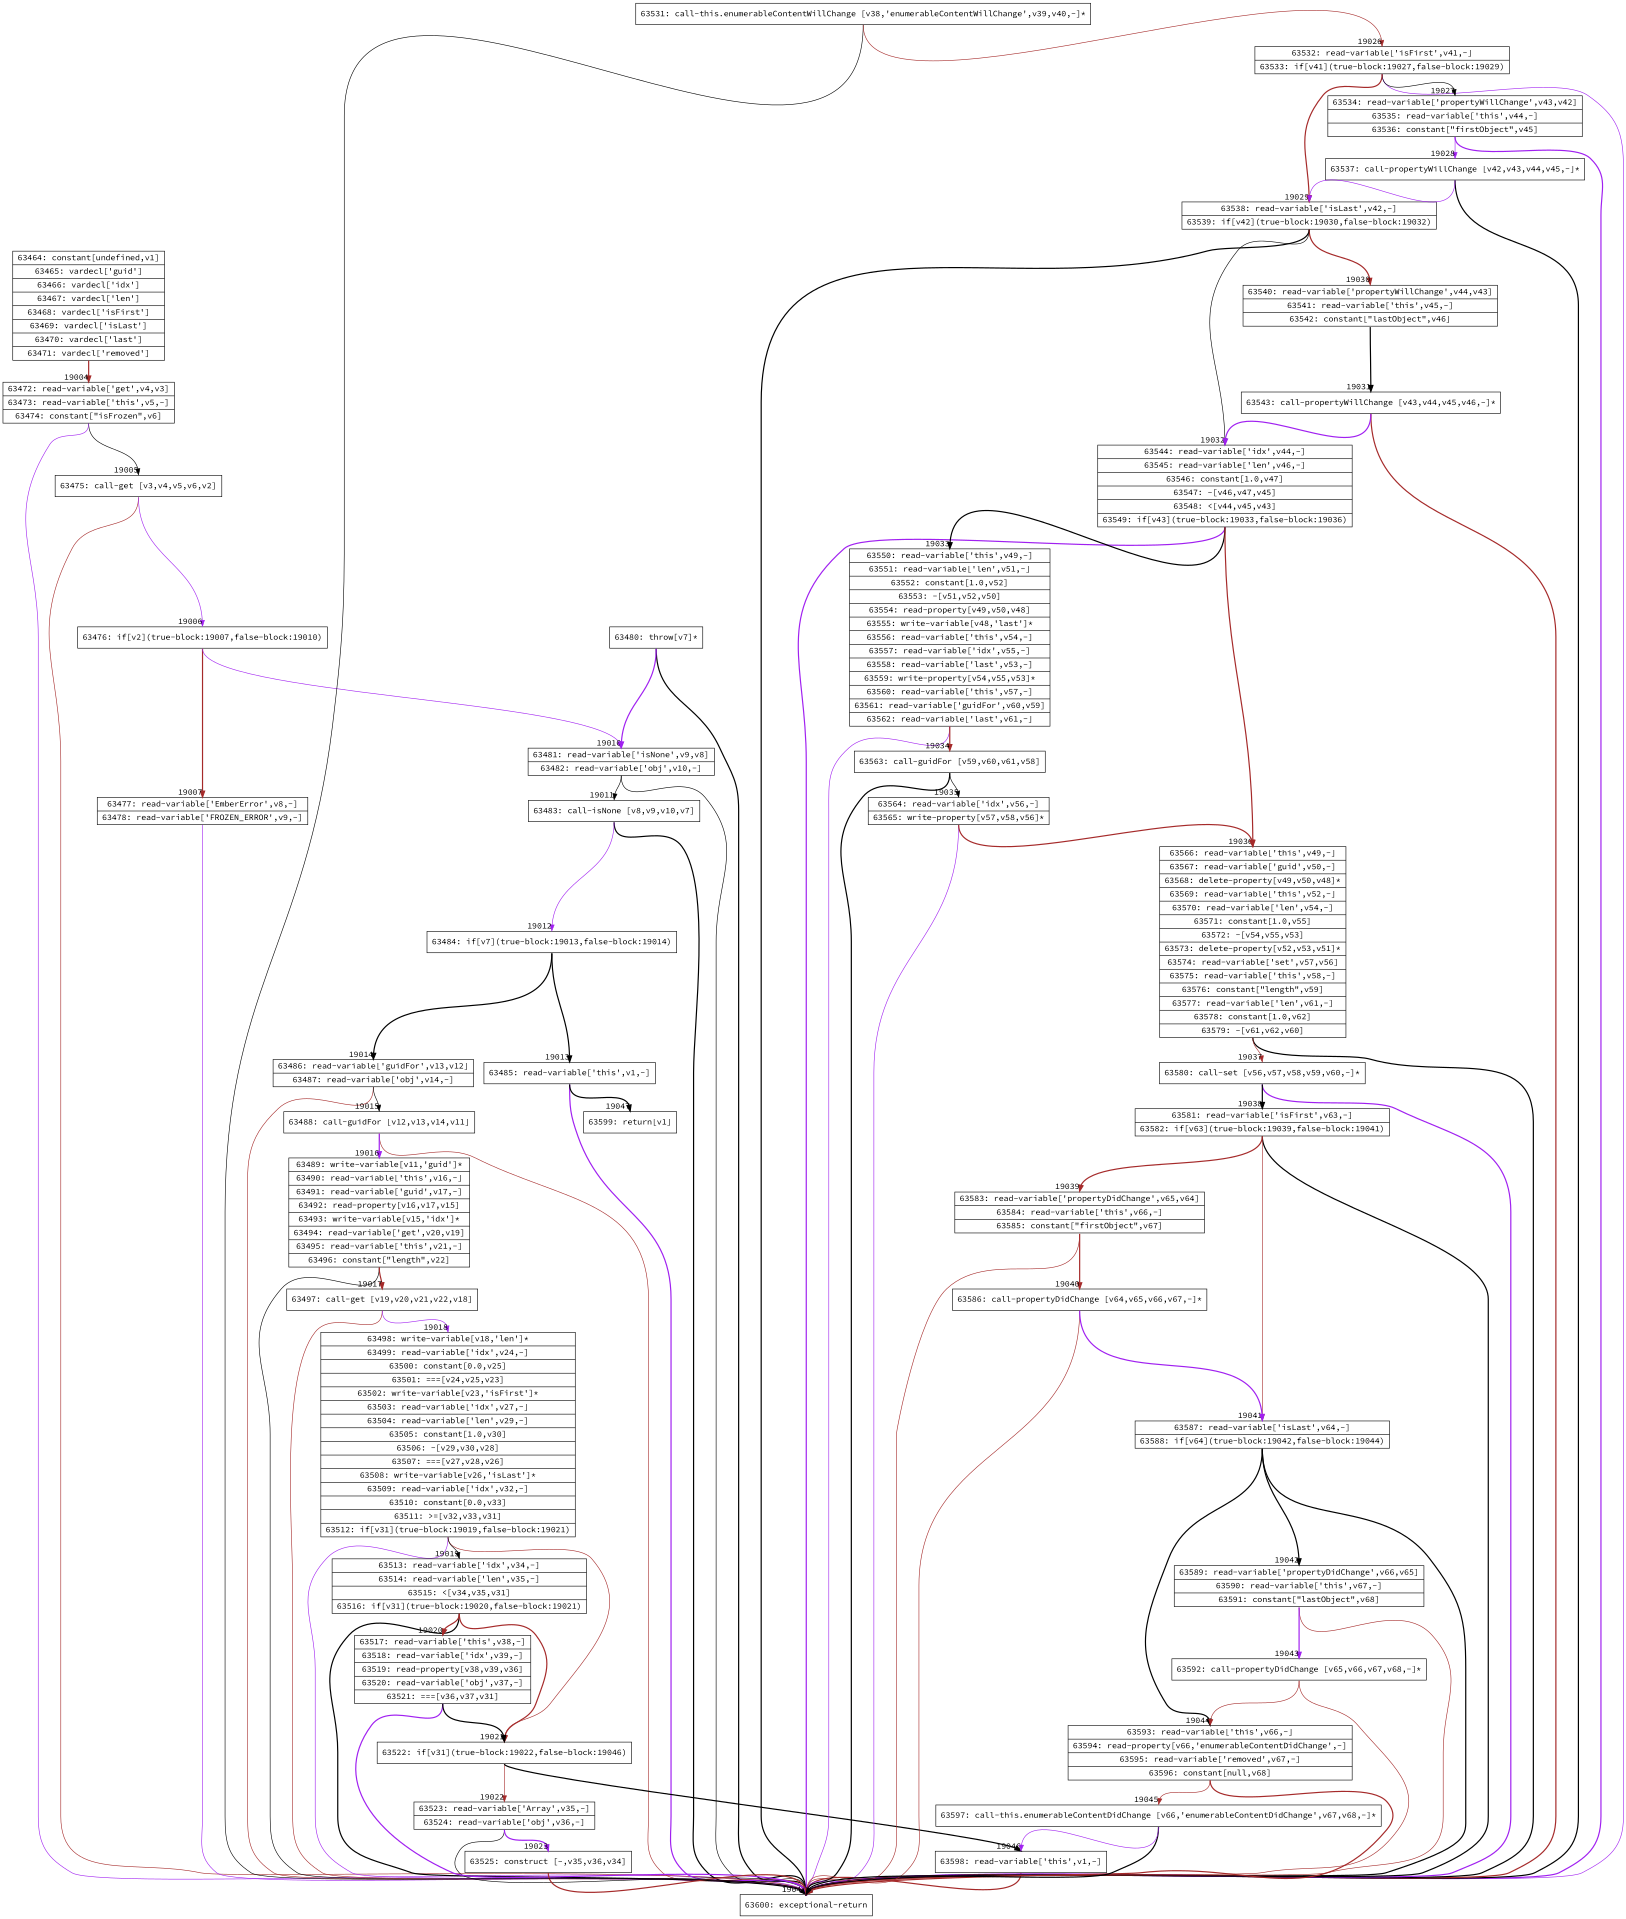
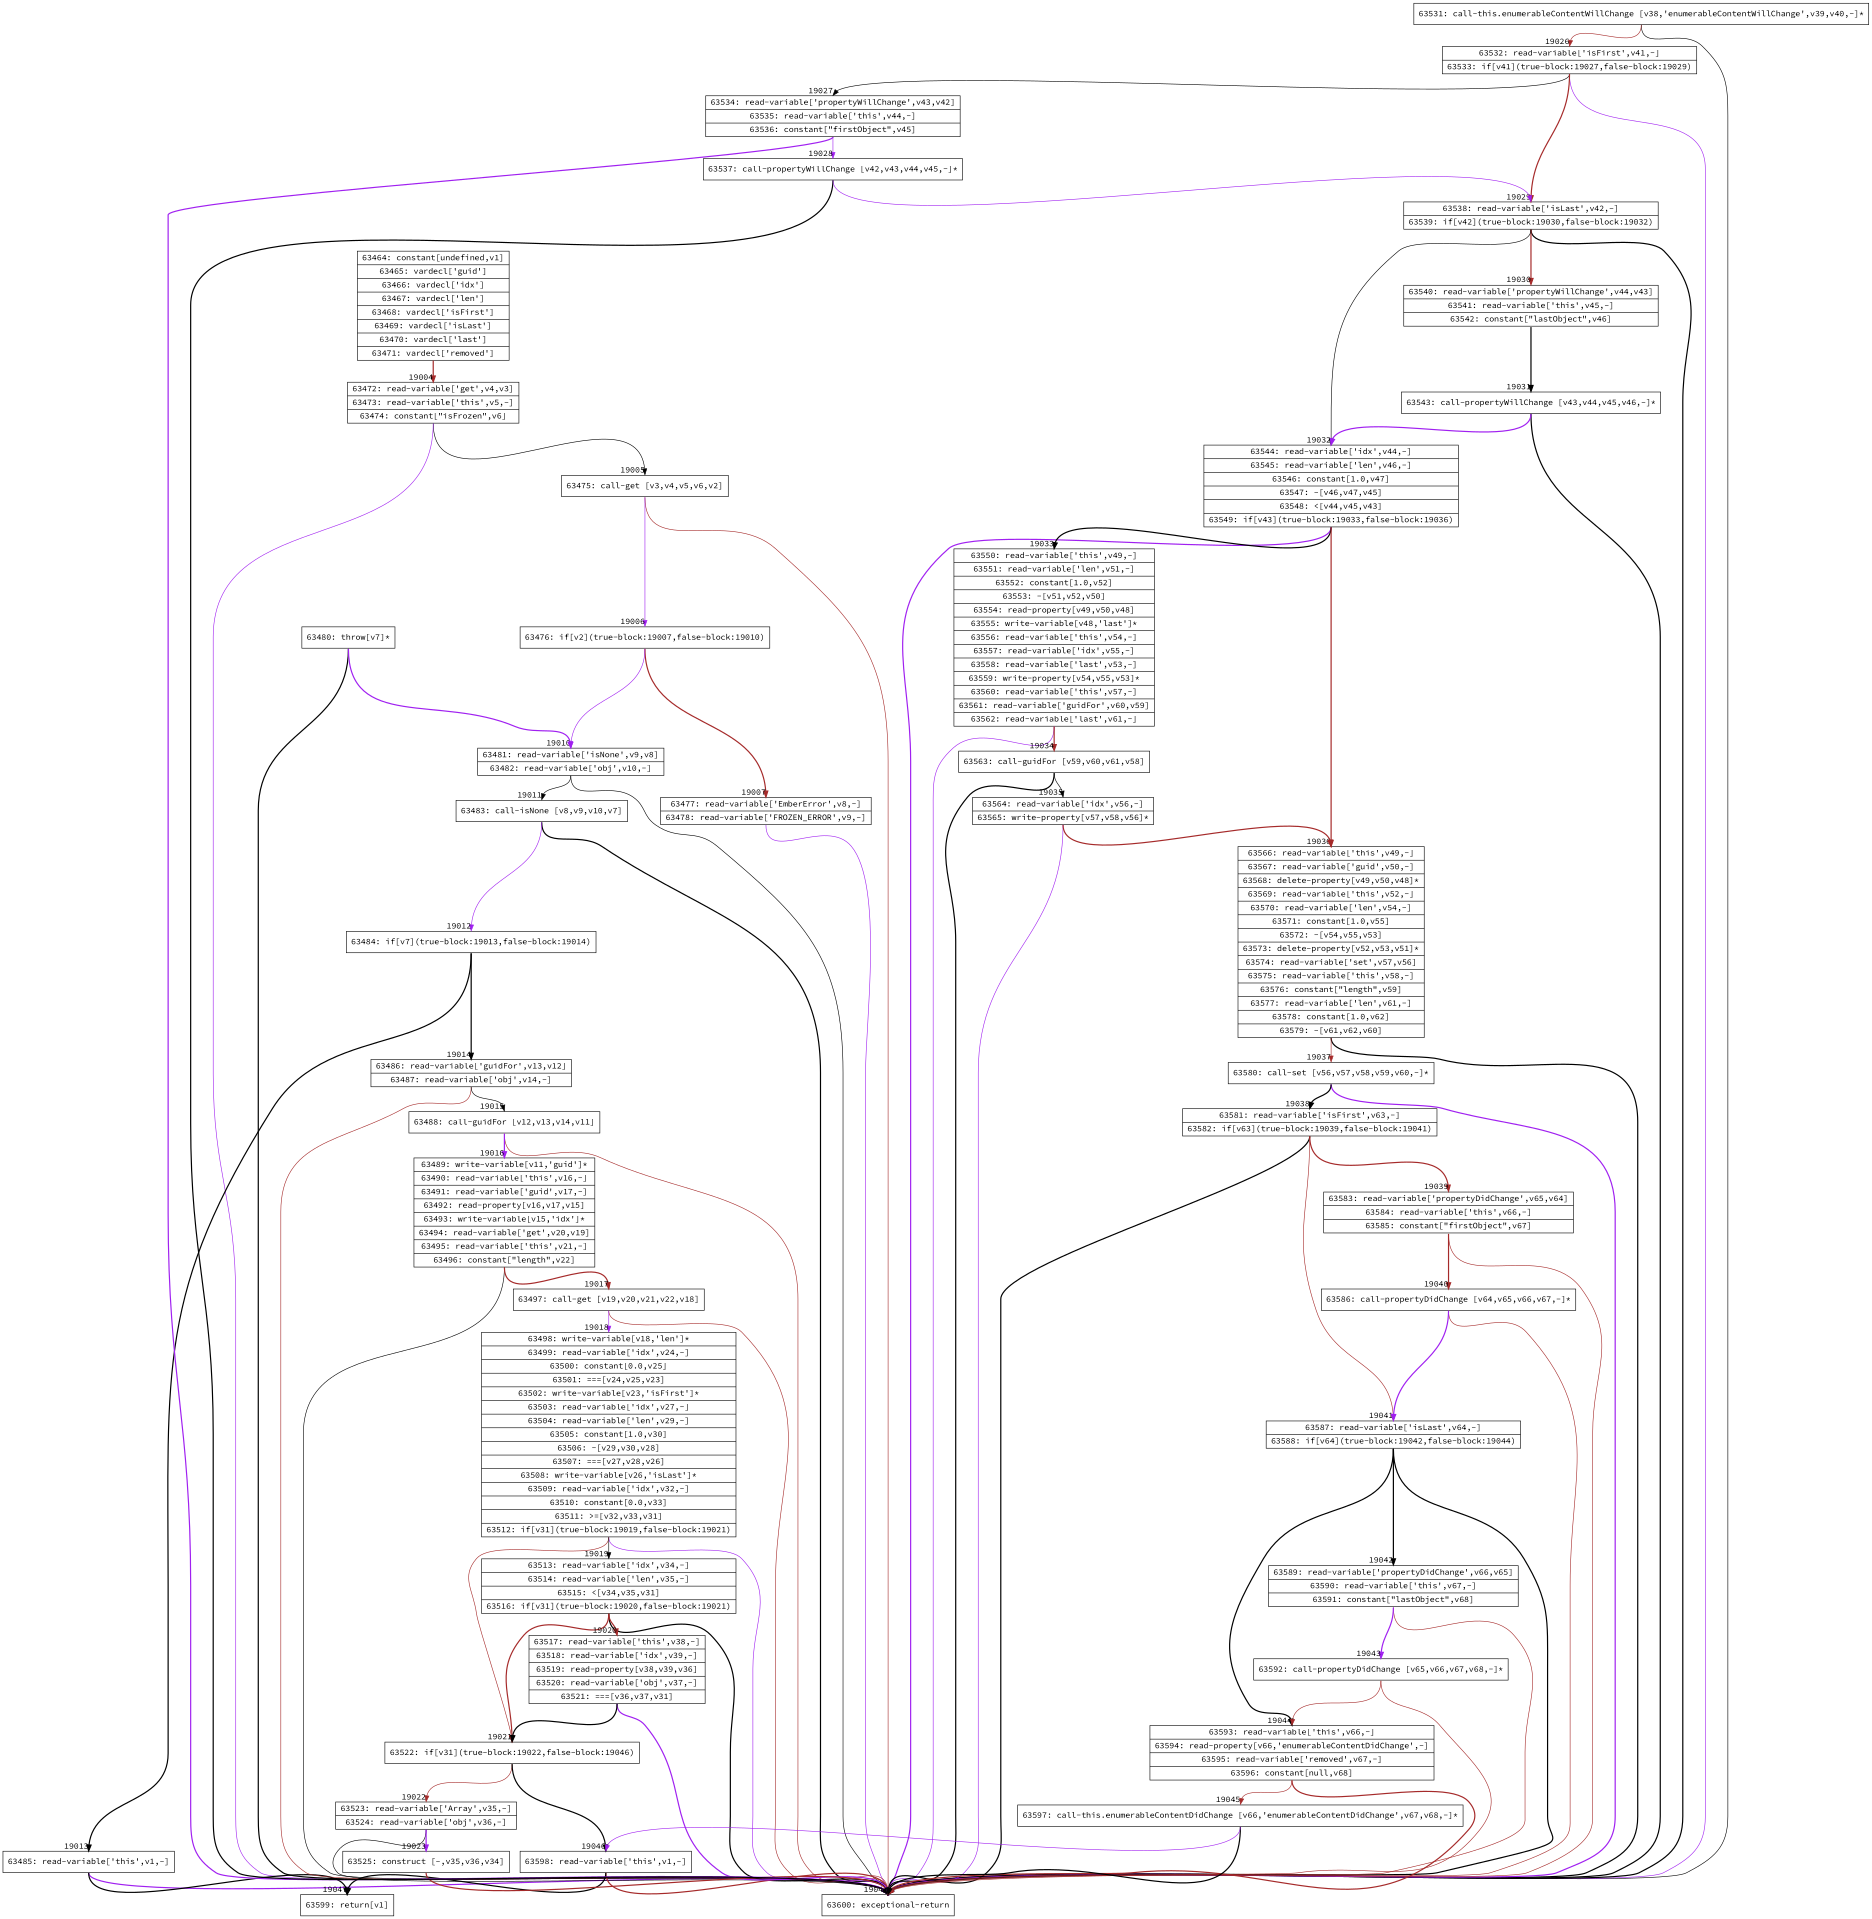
(1556, 1462) -> (1660, 1494)
none -> (479, 1884)
